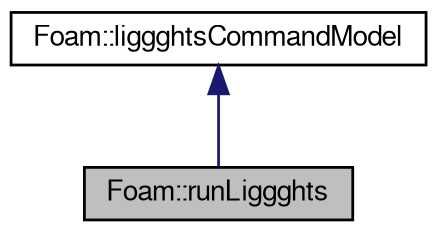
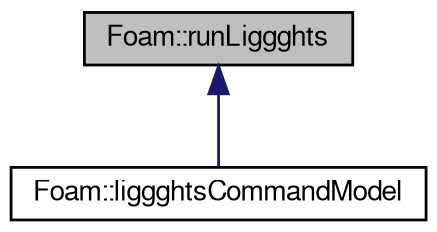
(219, 131) -> (219, 131)
